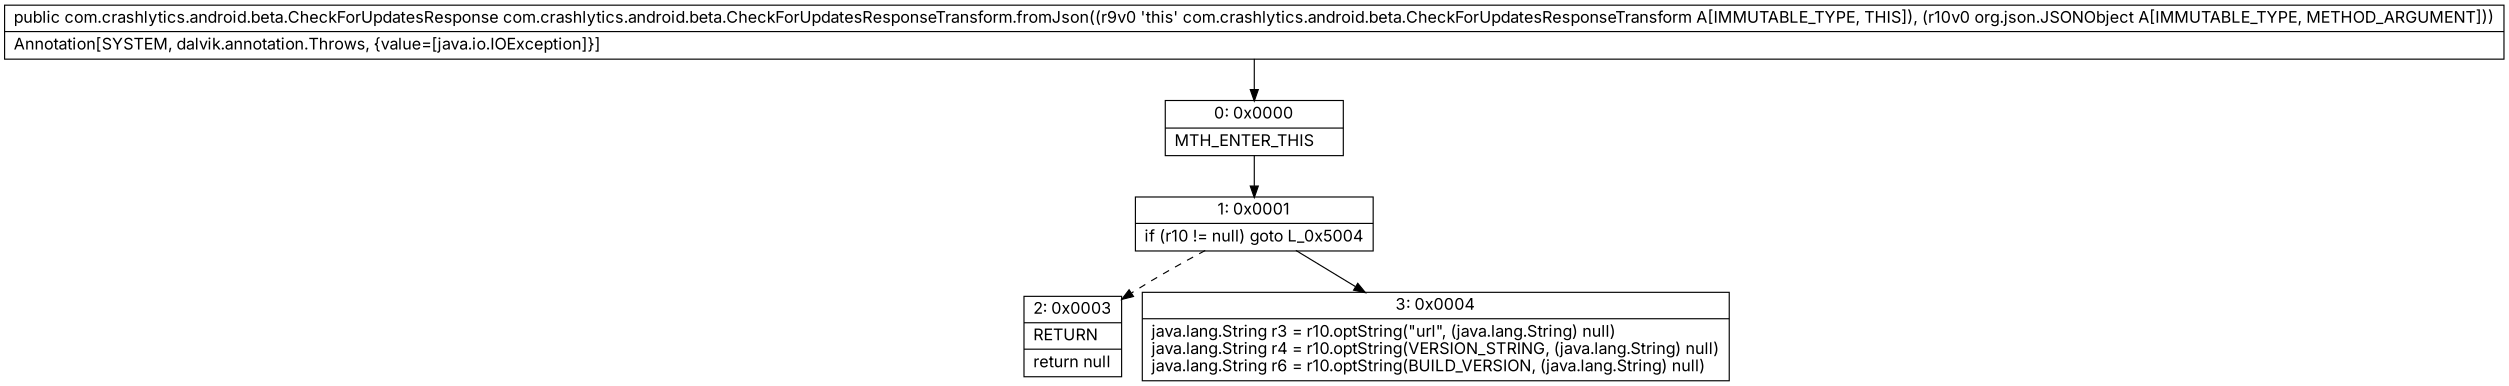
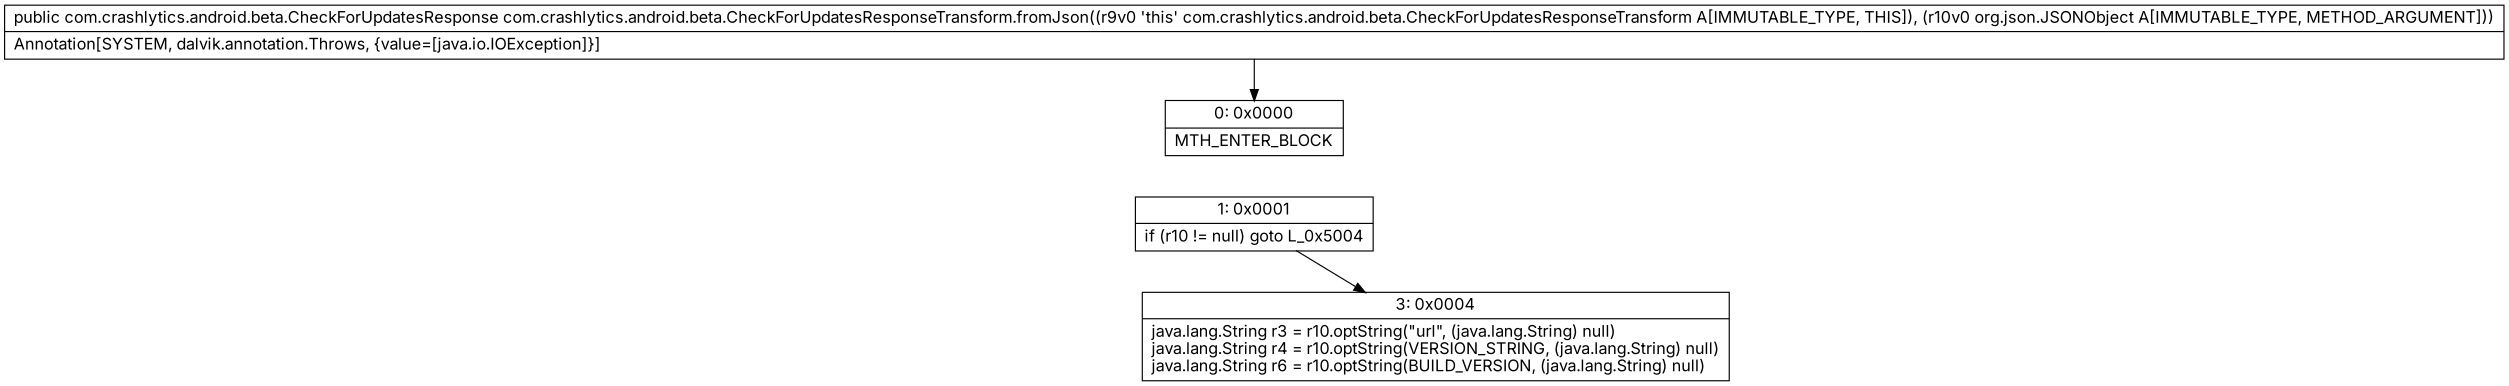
(1245, 141) -> (1254, 141)
(1254, 171) -> none
(1073, 337) -> none
